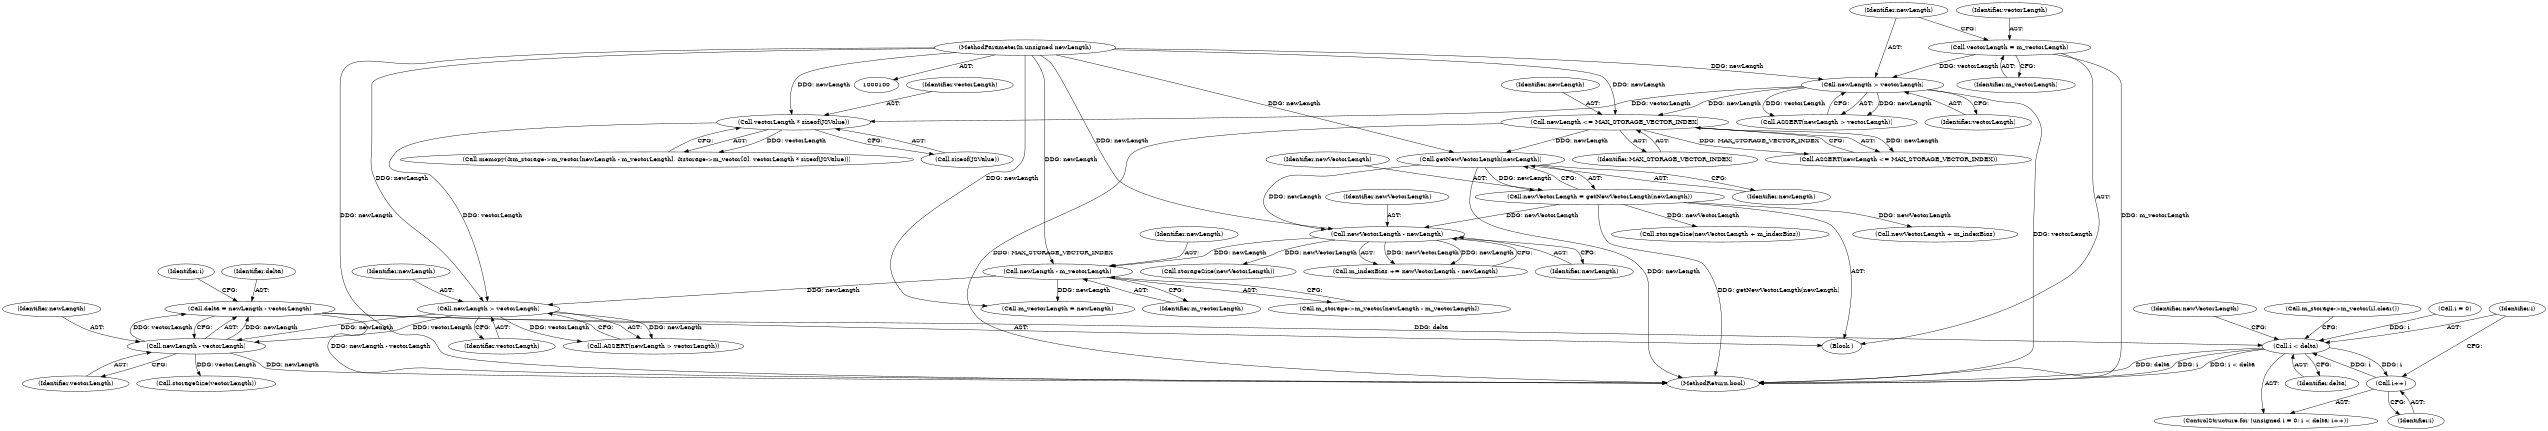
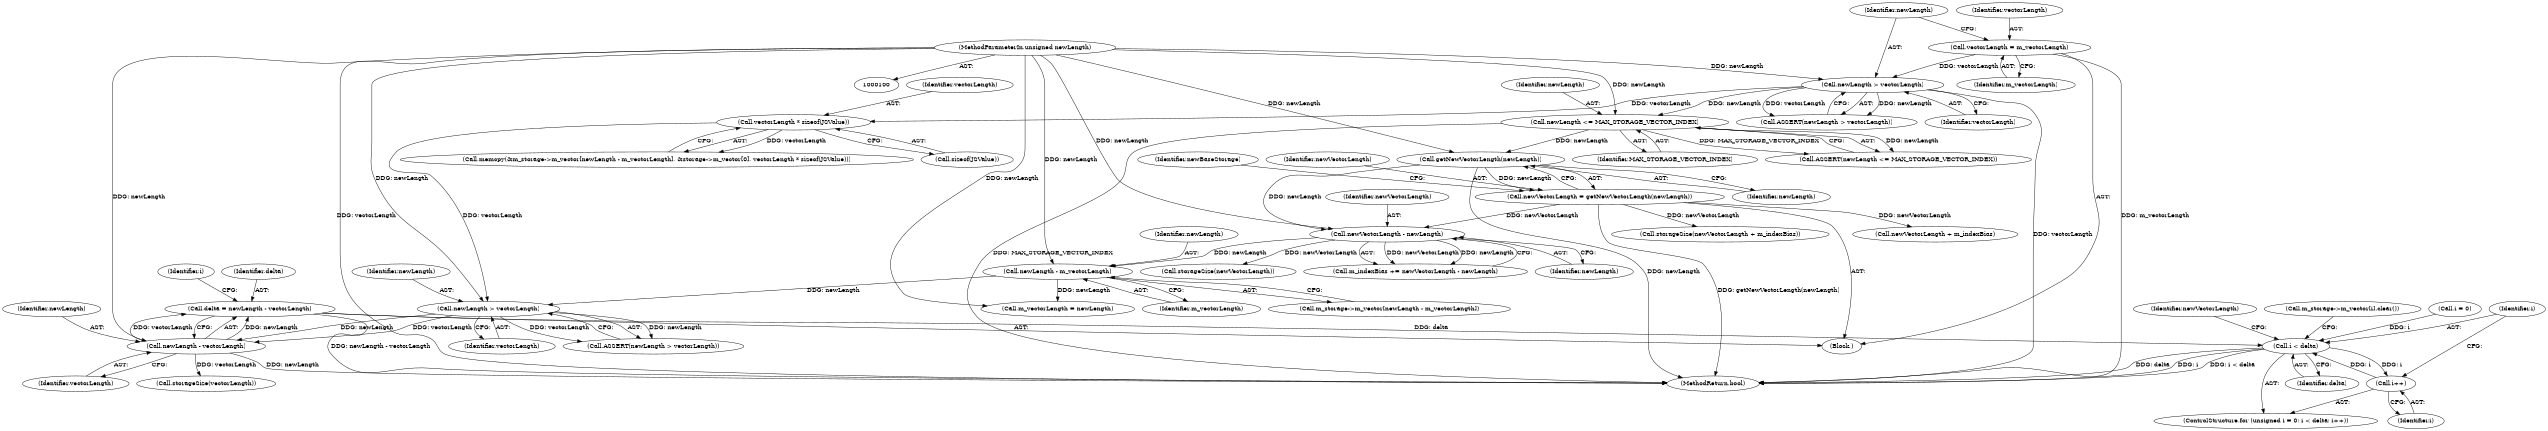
(858, 62) -> (410, 59)
none -> (1198, 160)
(367, 216) -> (367, 216)
